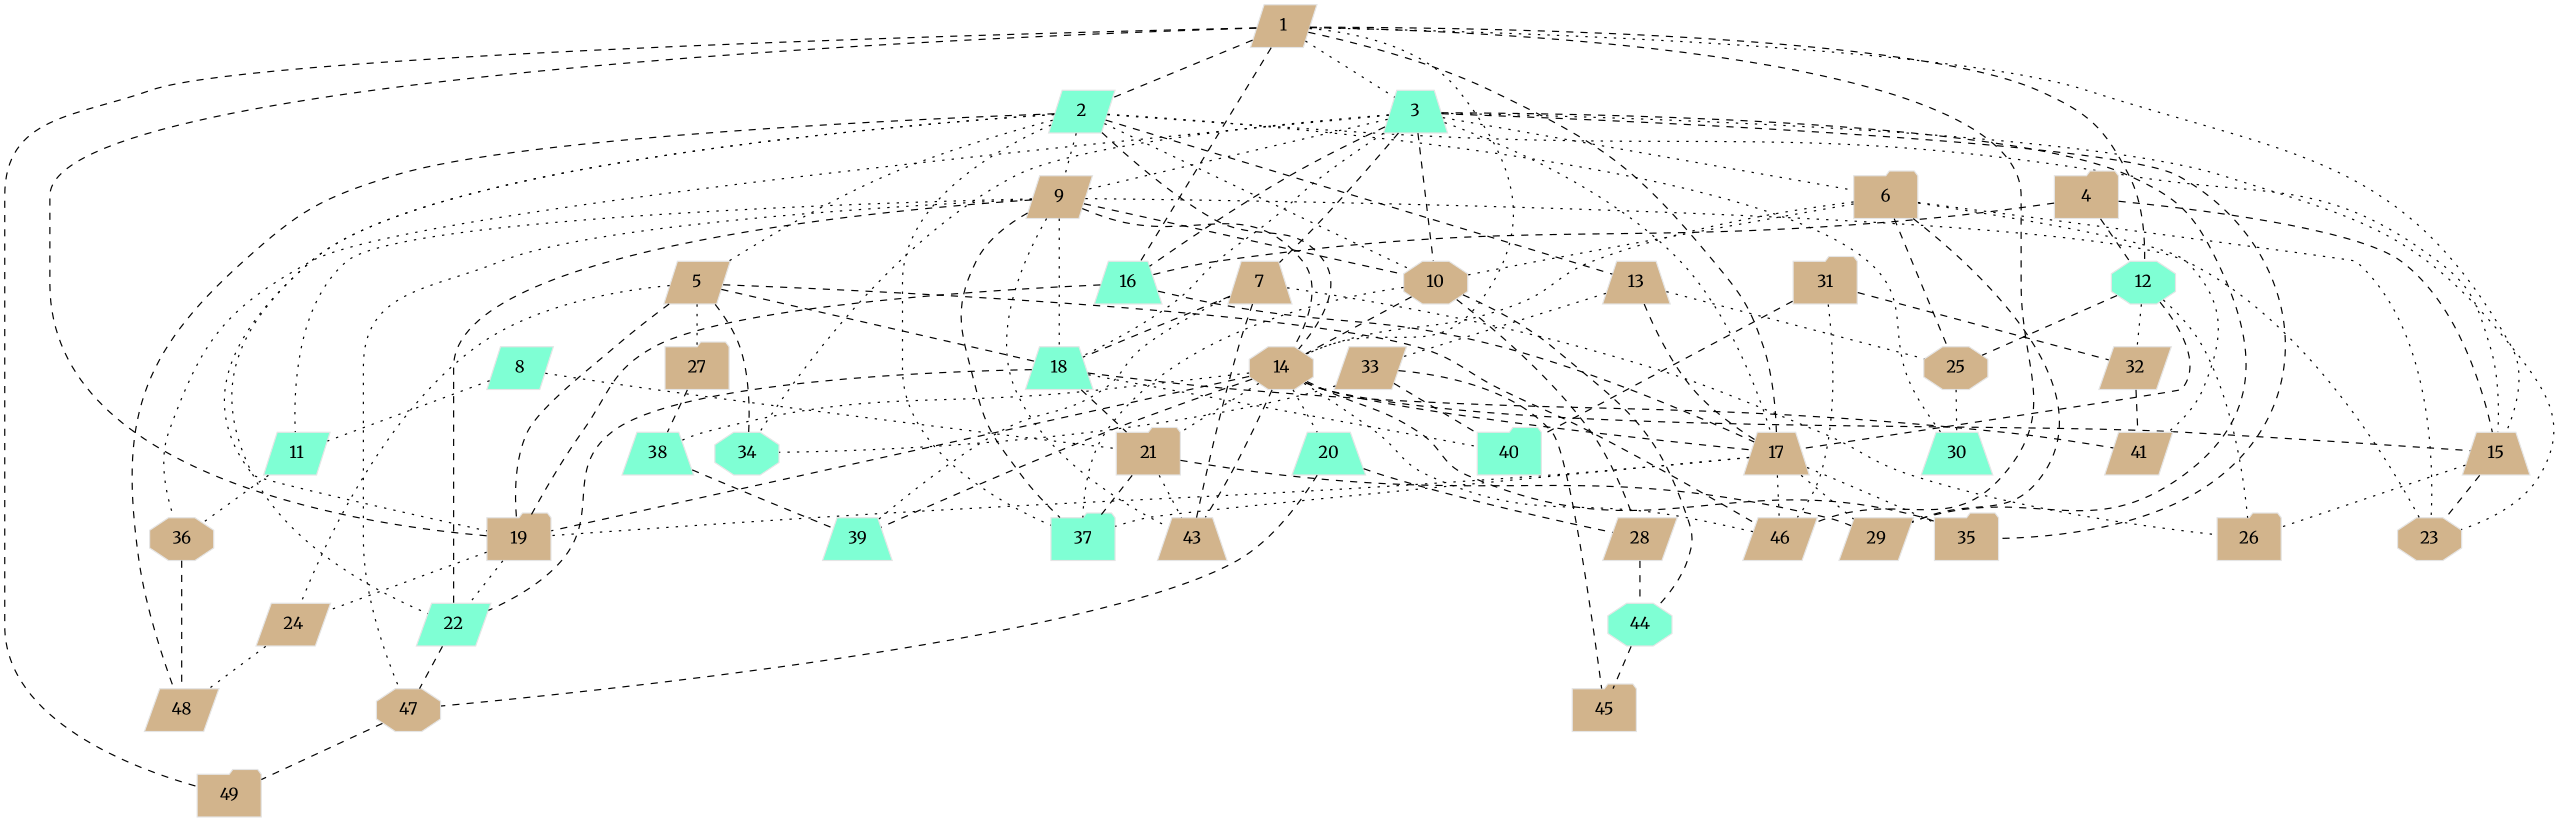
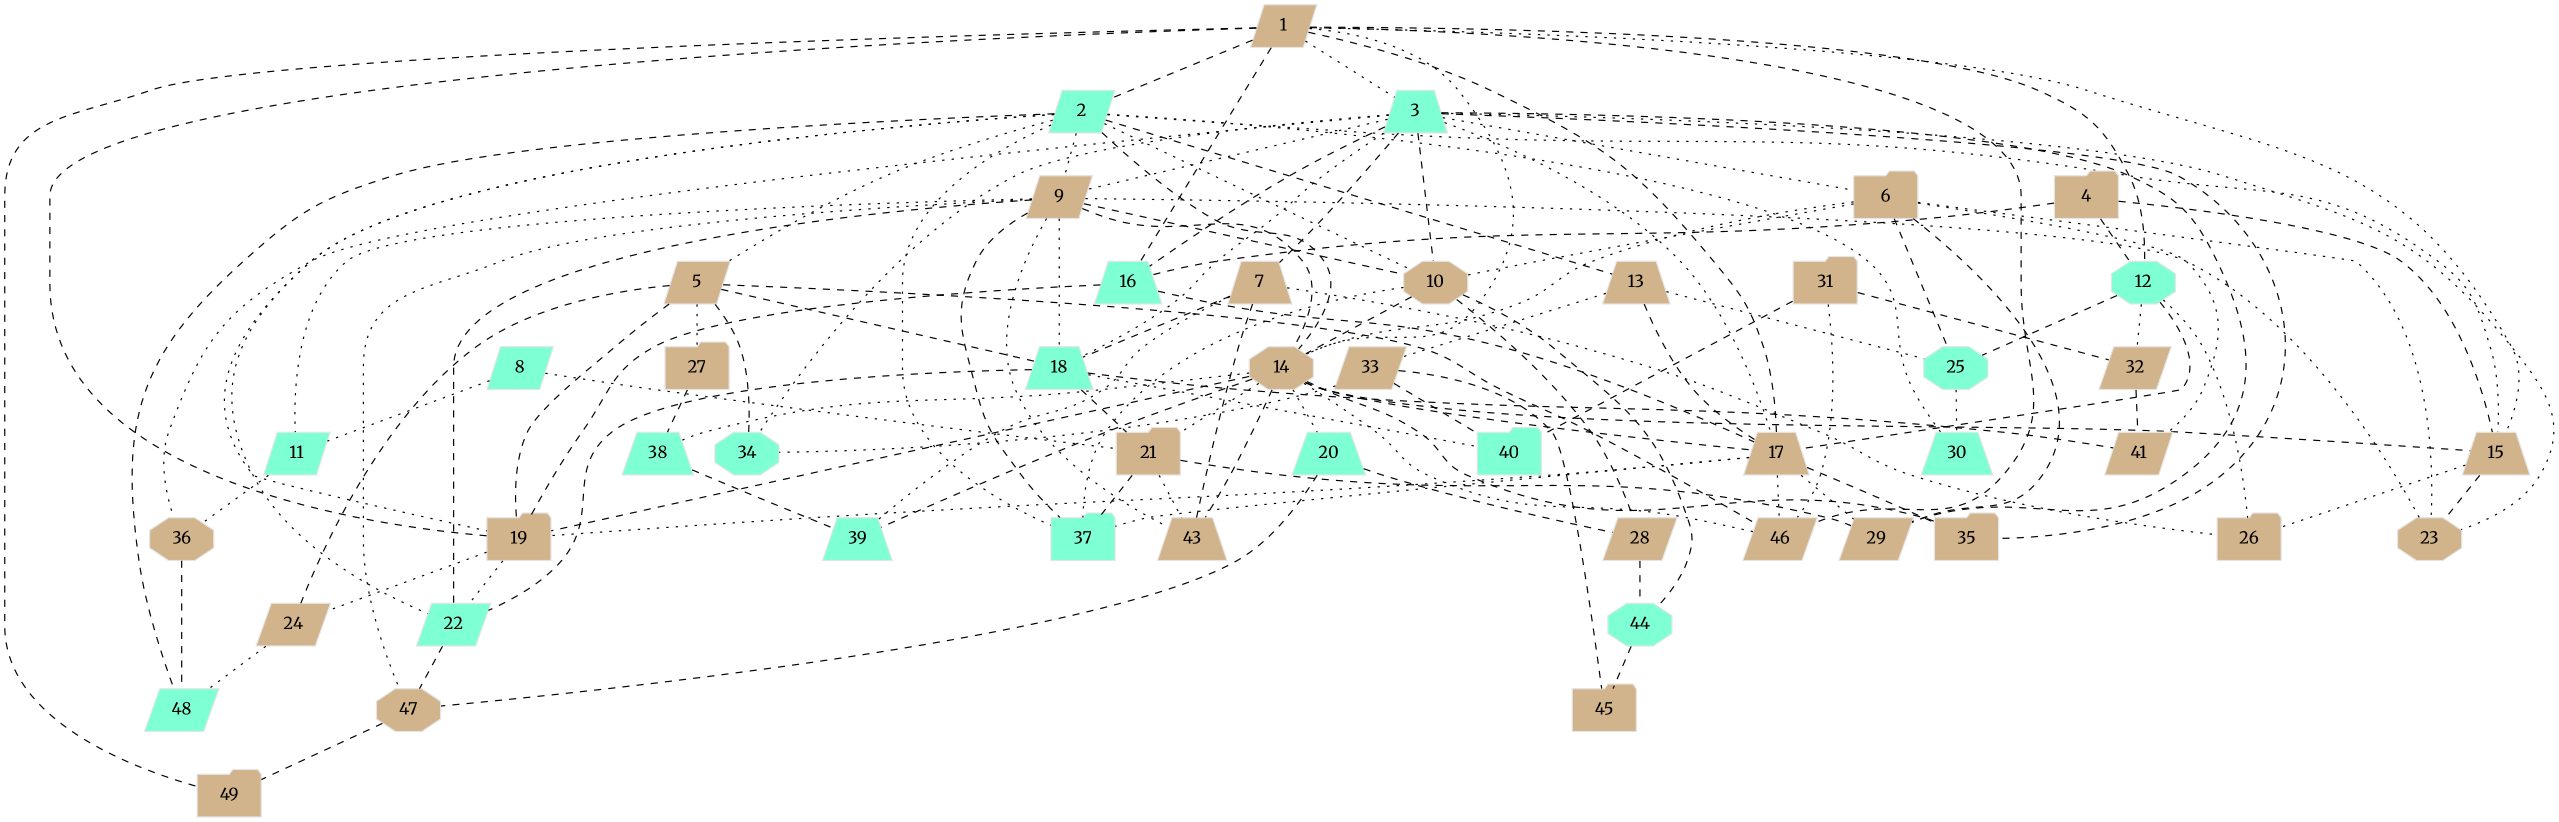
(1956, 368) -> (1956, 368)
(435, 383) -> (435, 383)
(1871, 495) -> (1871, 495)
(182, 710) -> (182, 710)
